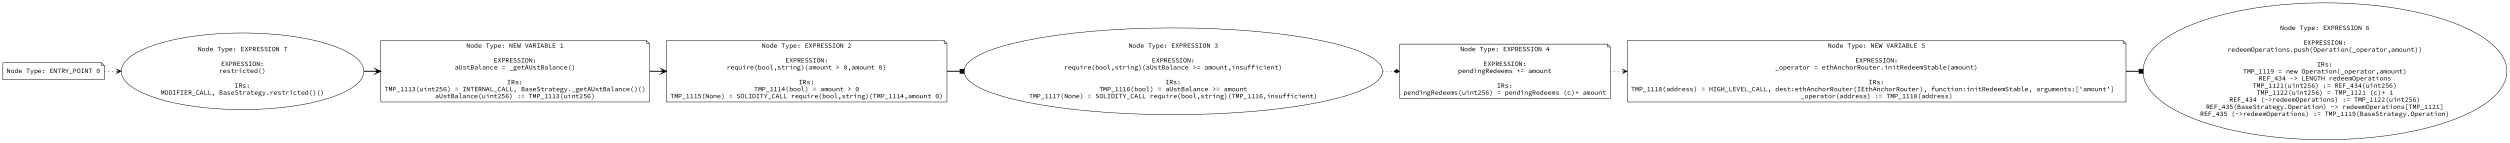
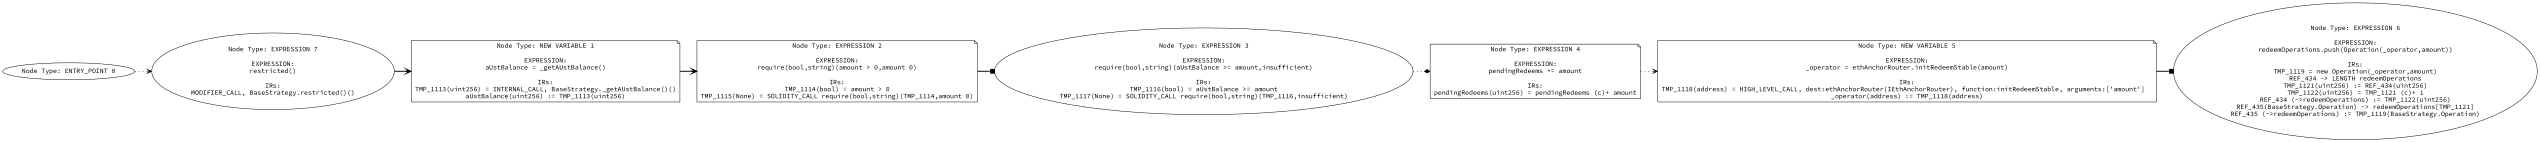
(54, 71) -> (69, 71)
